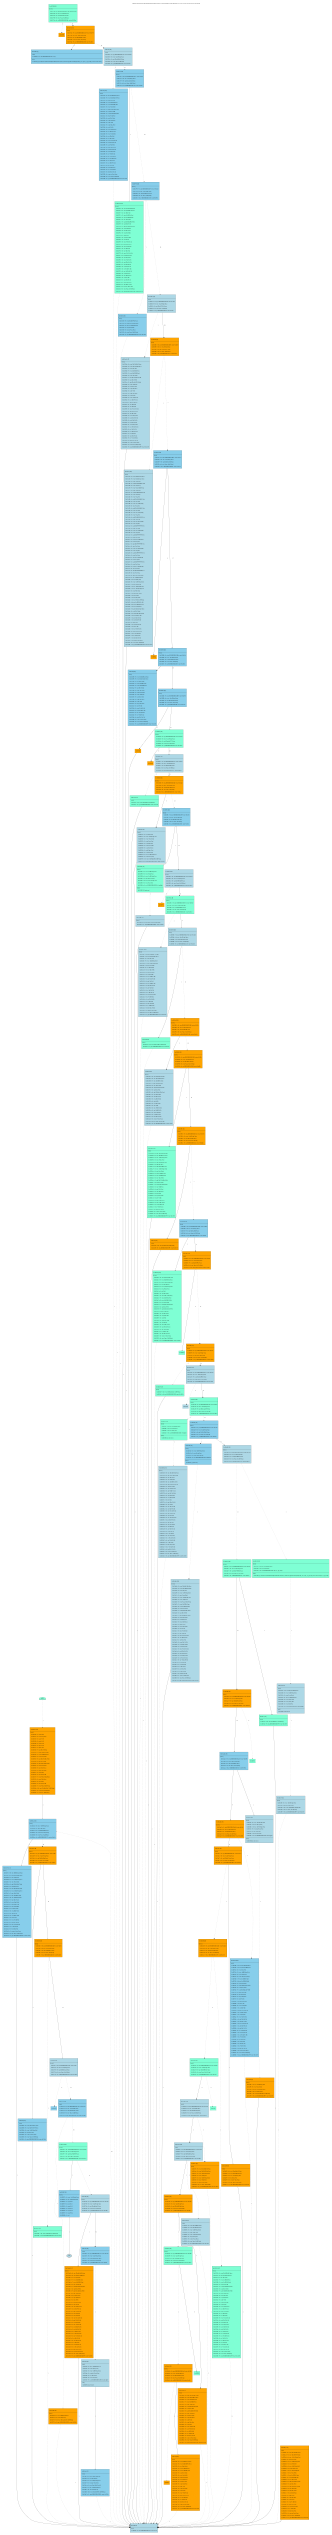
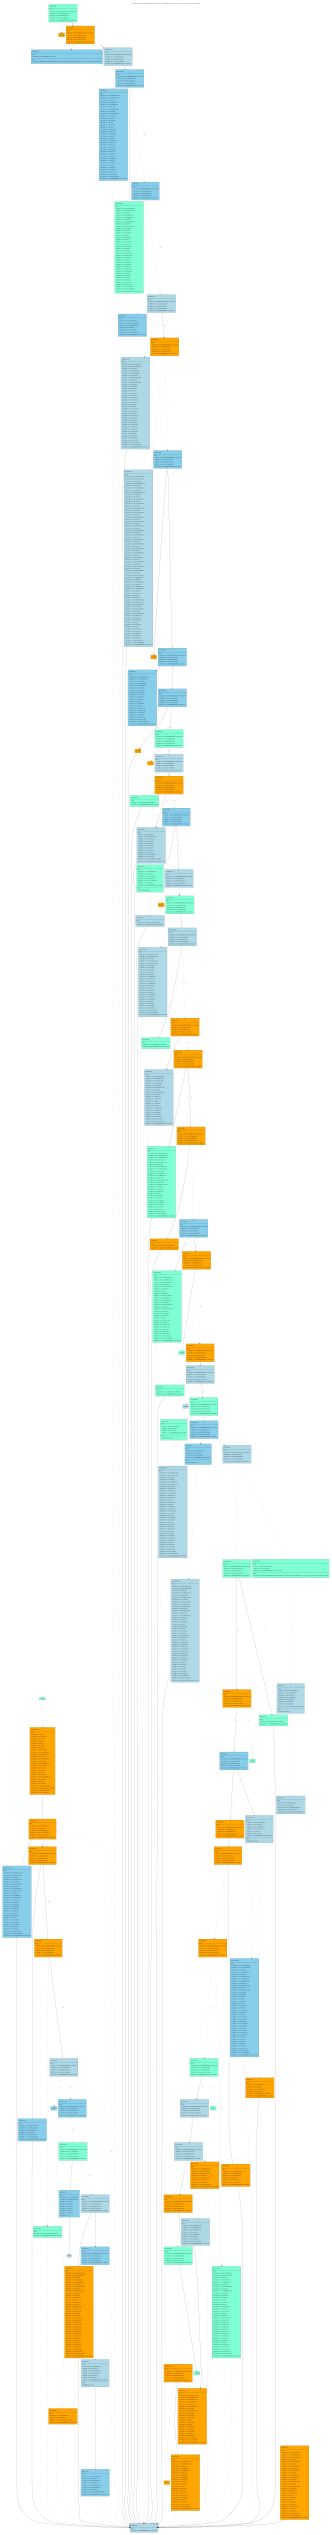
(42, 1829) -> (42, 1829)
